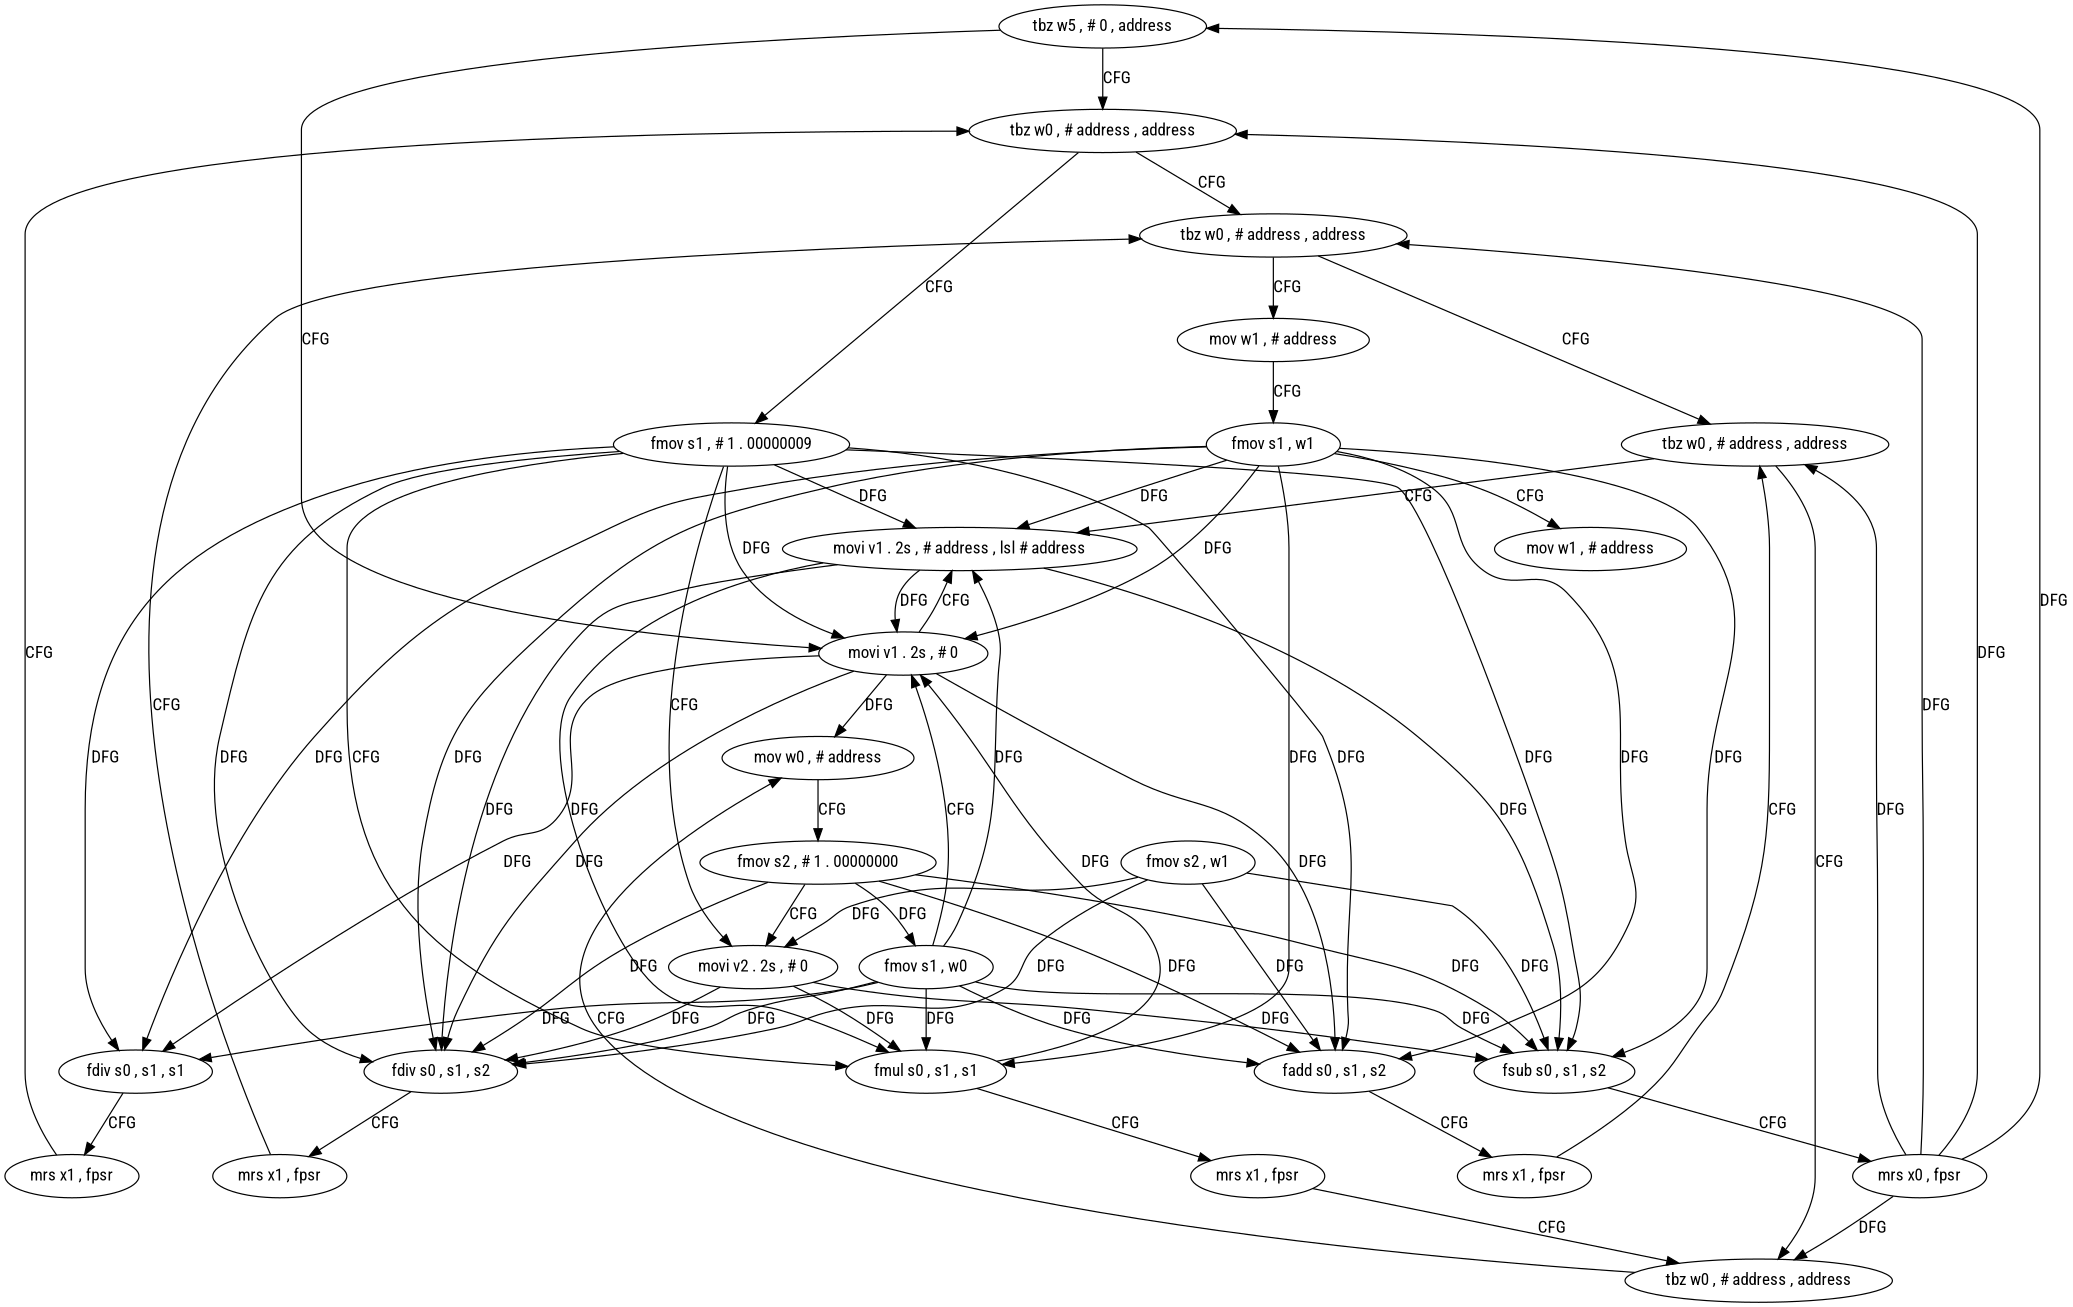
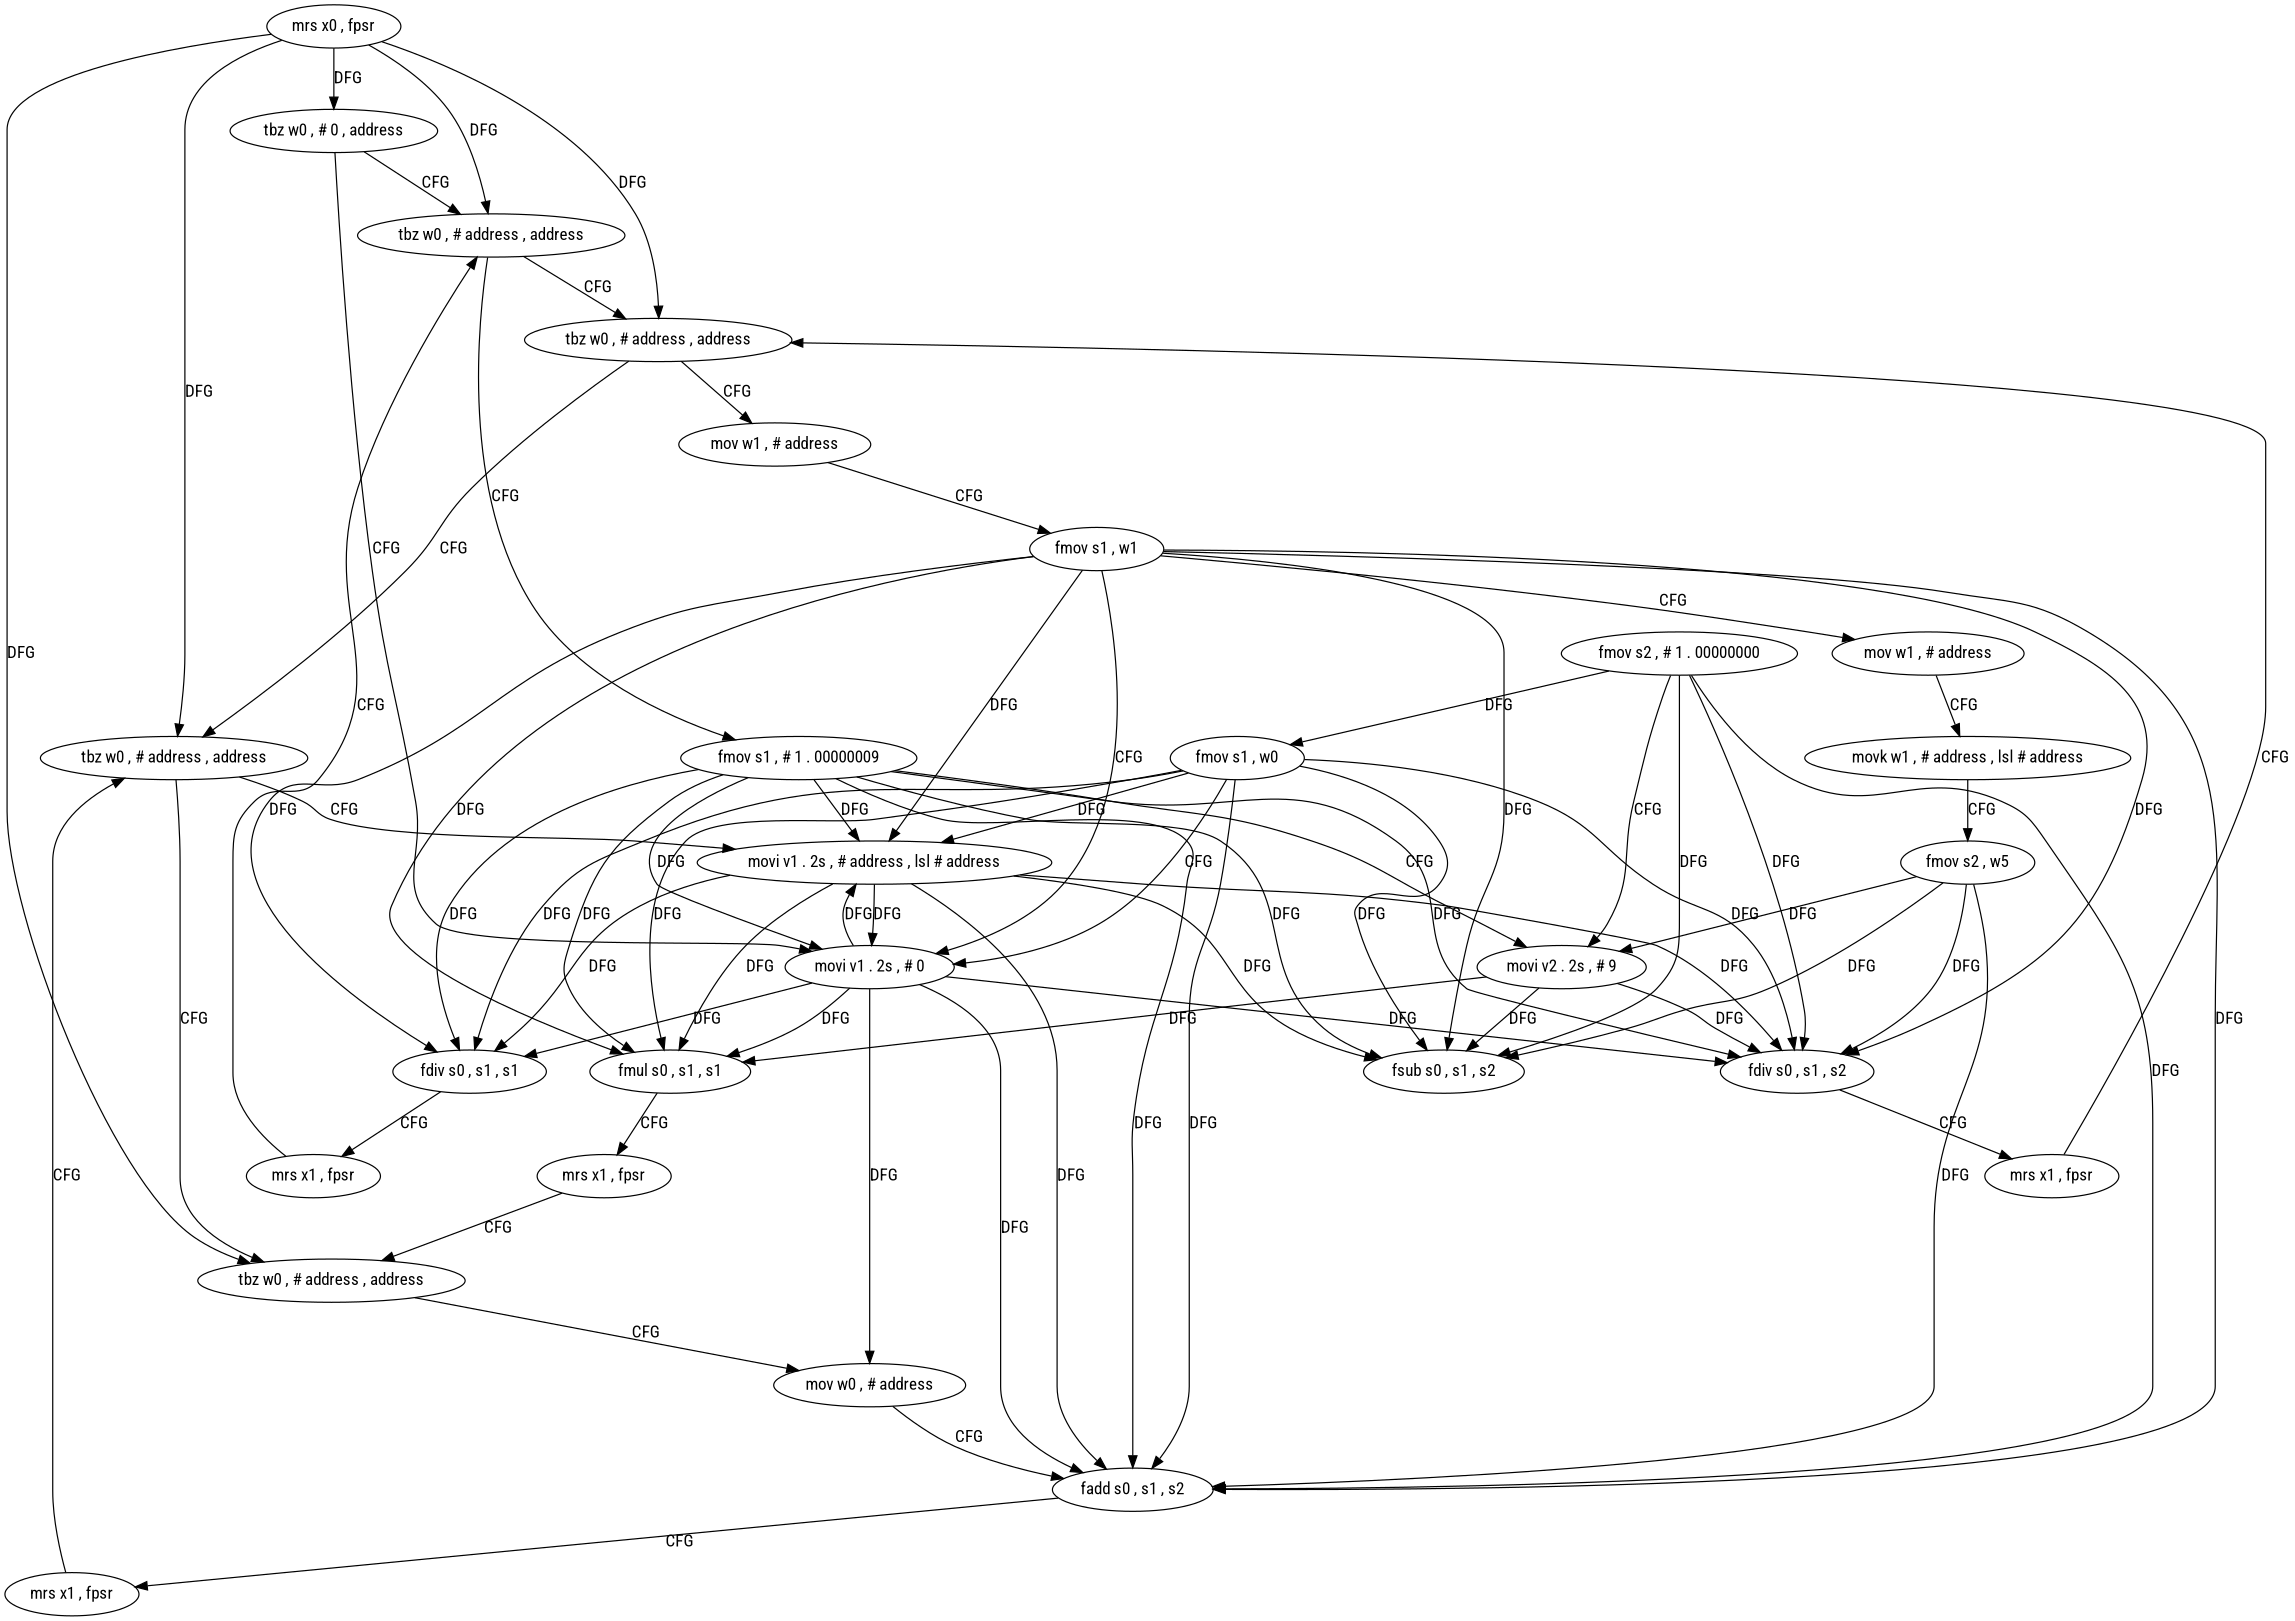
(1103, 26) -> (334, 131)
(1218, 549) -> (1129, 758)
(956, 601) -> (859, 915)
(366, 758) -> (597, 915)
none -> (1968, 758)
(818, 804) -> (967, 1452)
(1188, 863) -> (1968, 863)
(1134, 919) -> (798, 1027)
none -> (600, 934)
(753, 967) -> (1562, 967)
(1733, 1123) -> none
none -> (1057, 1148)
